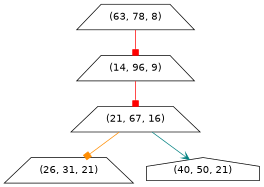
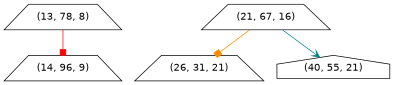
(136, 17) -> (63, 17)
(136, 90) -> none
(203, 170) -> (333, 68)
